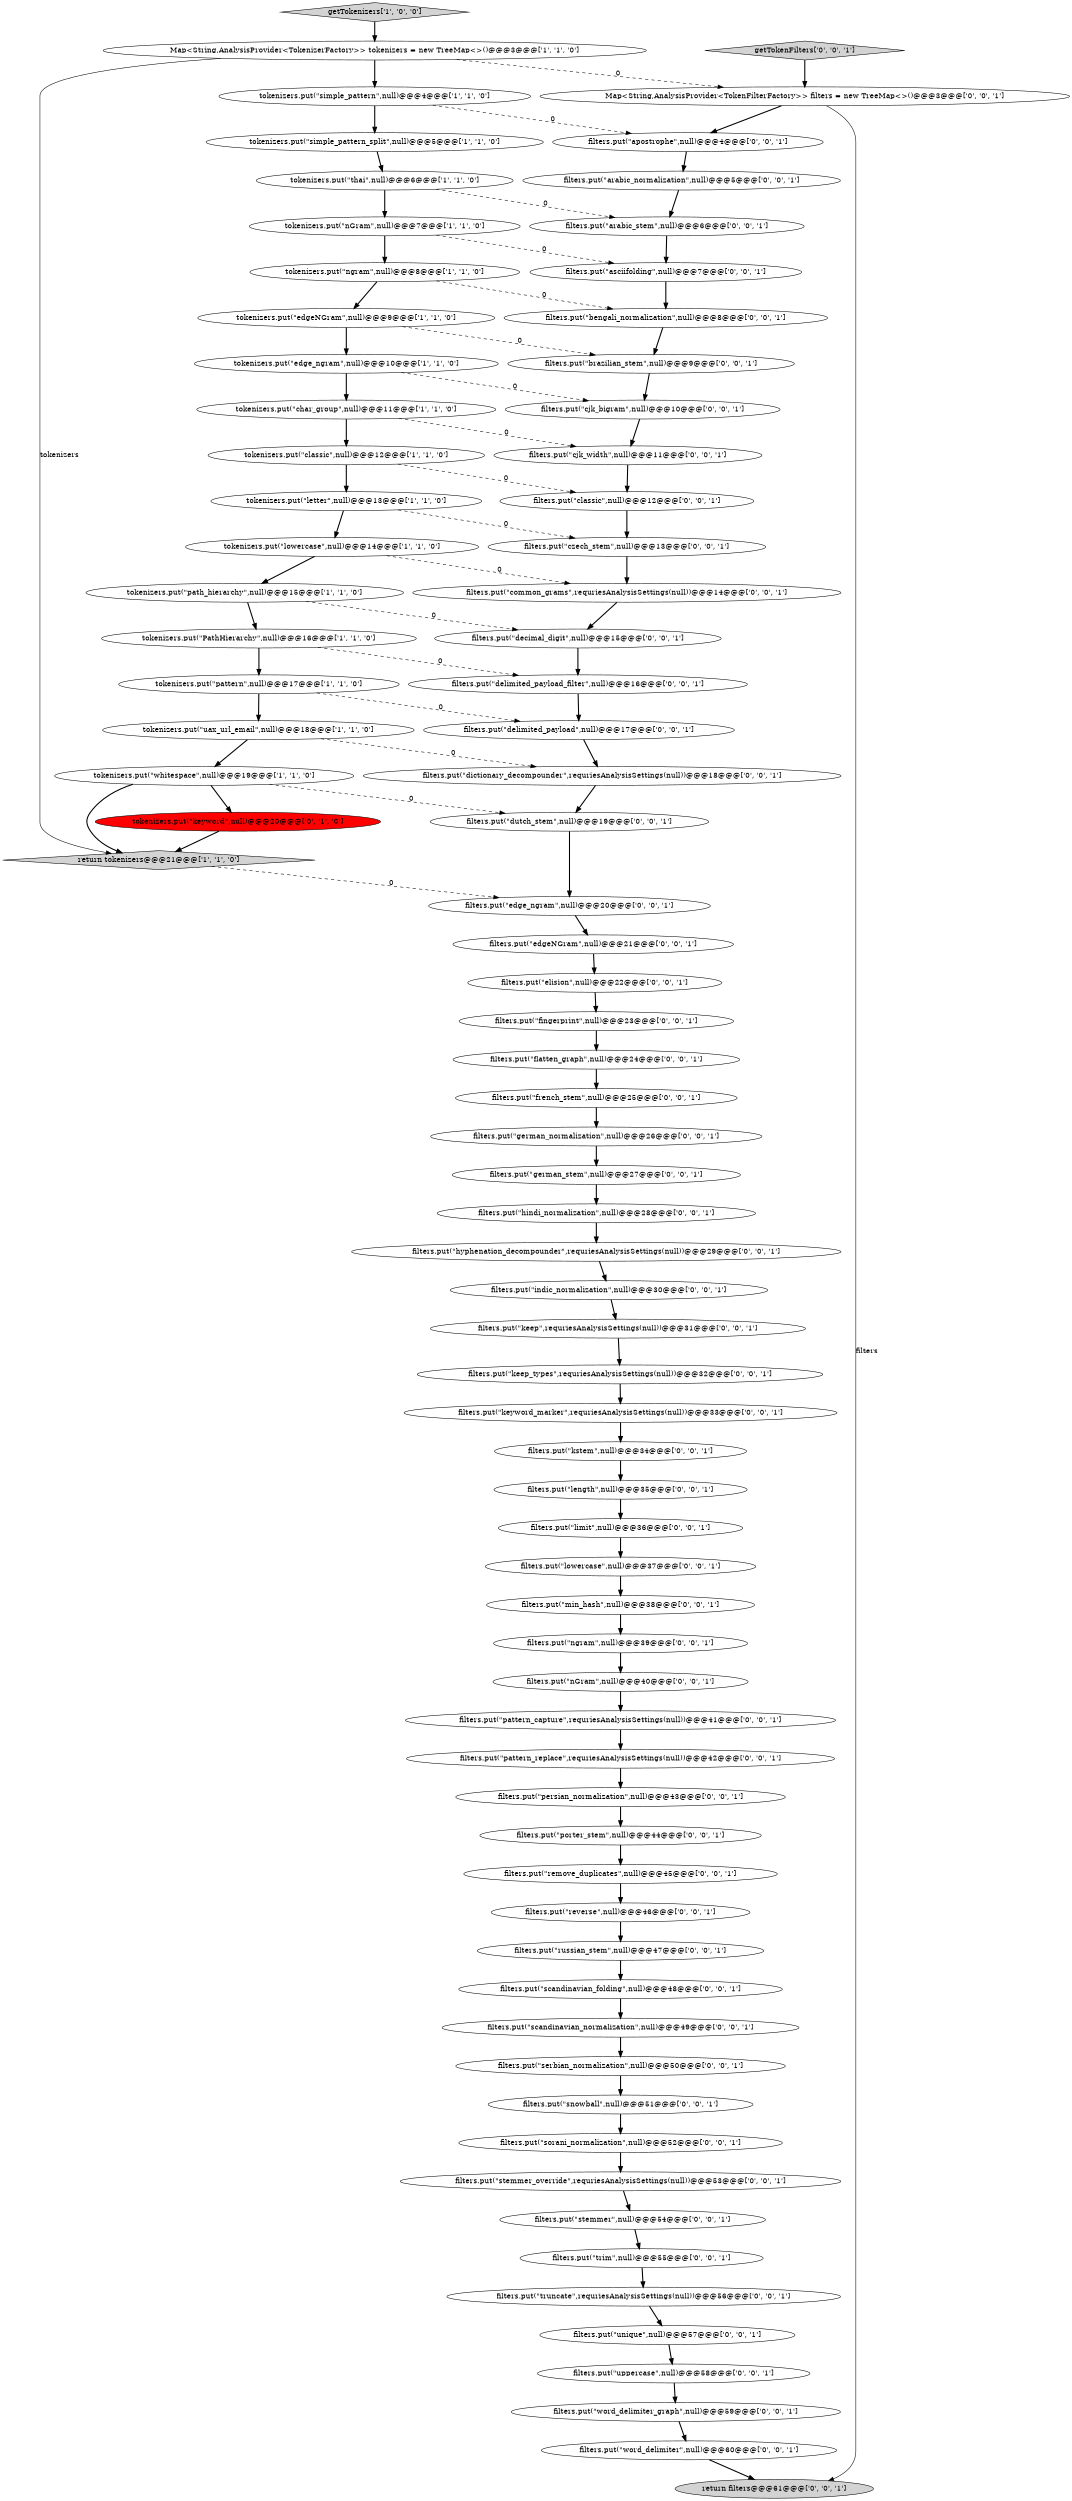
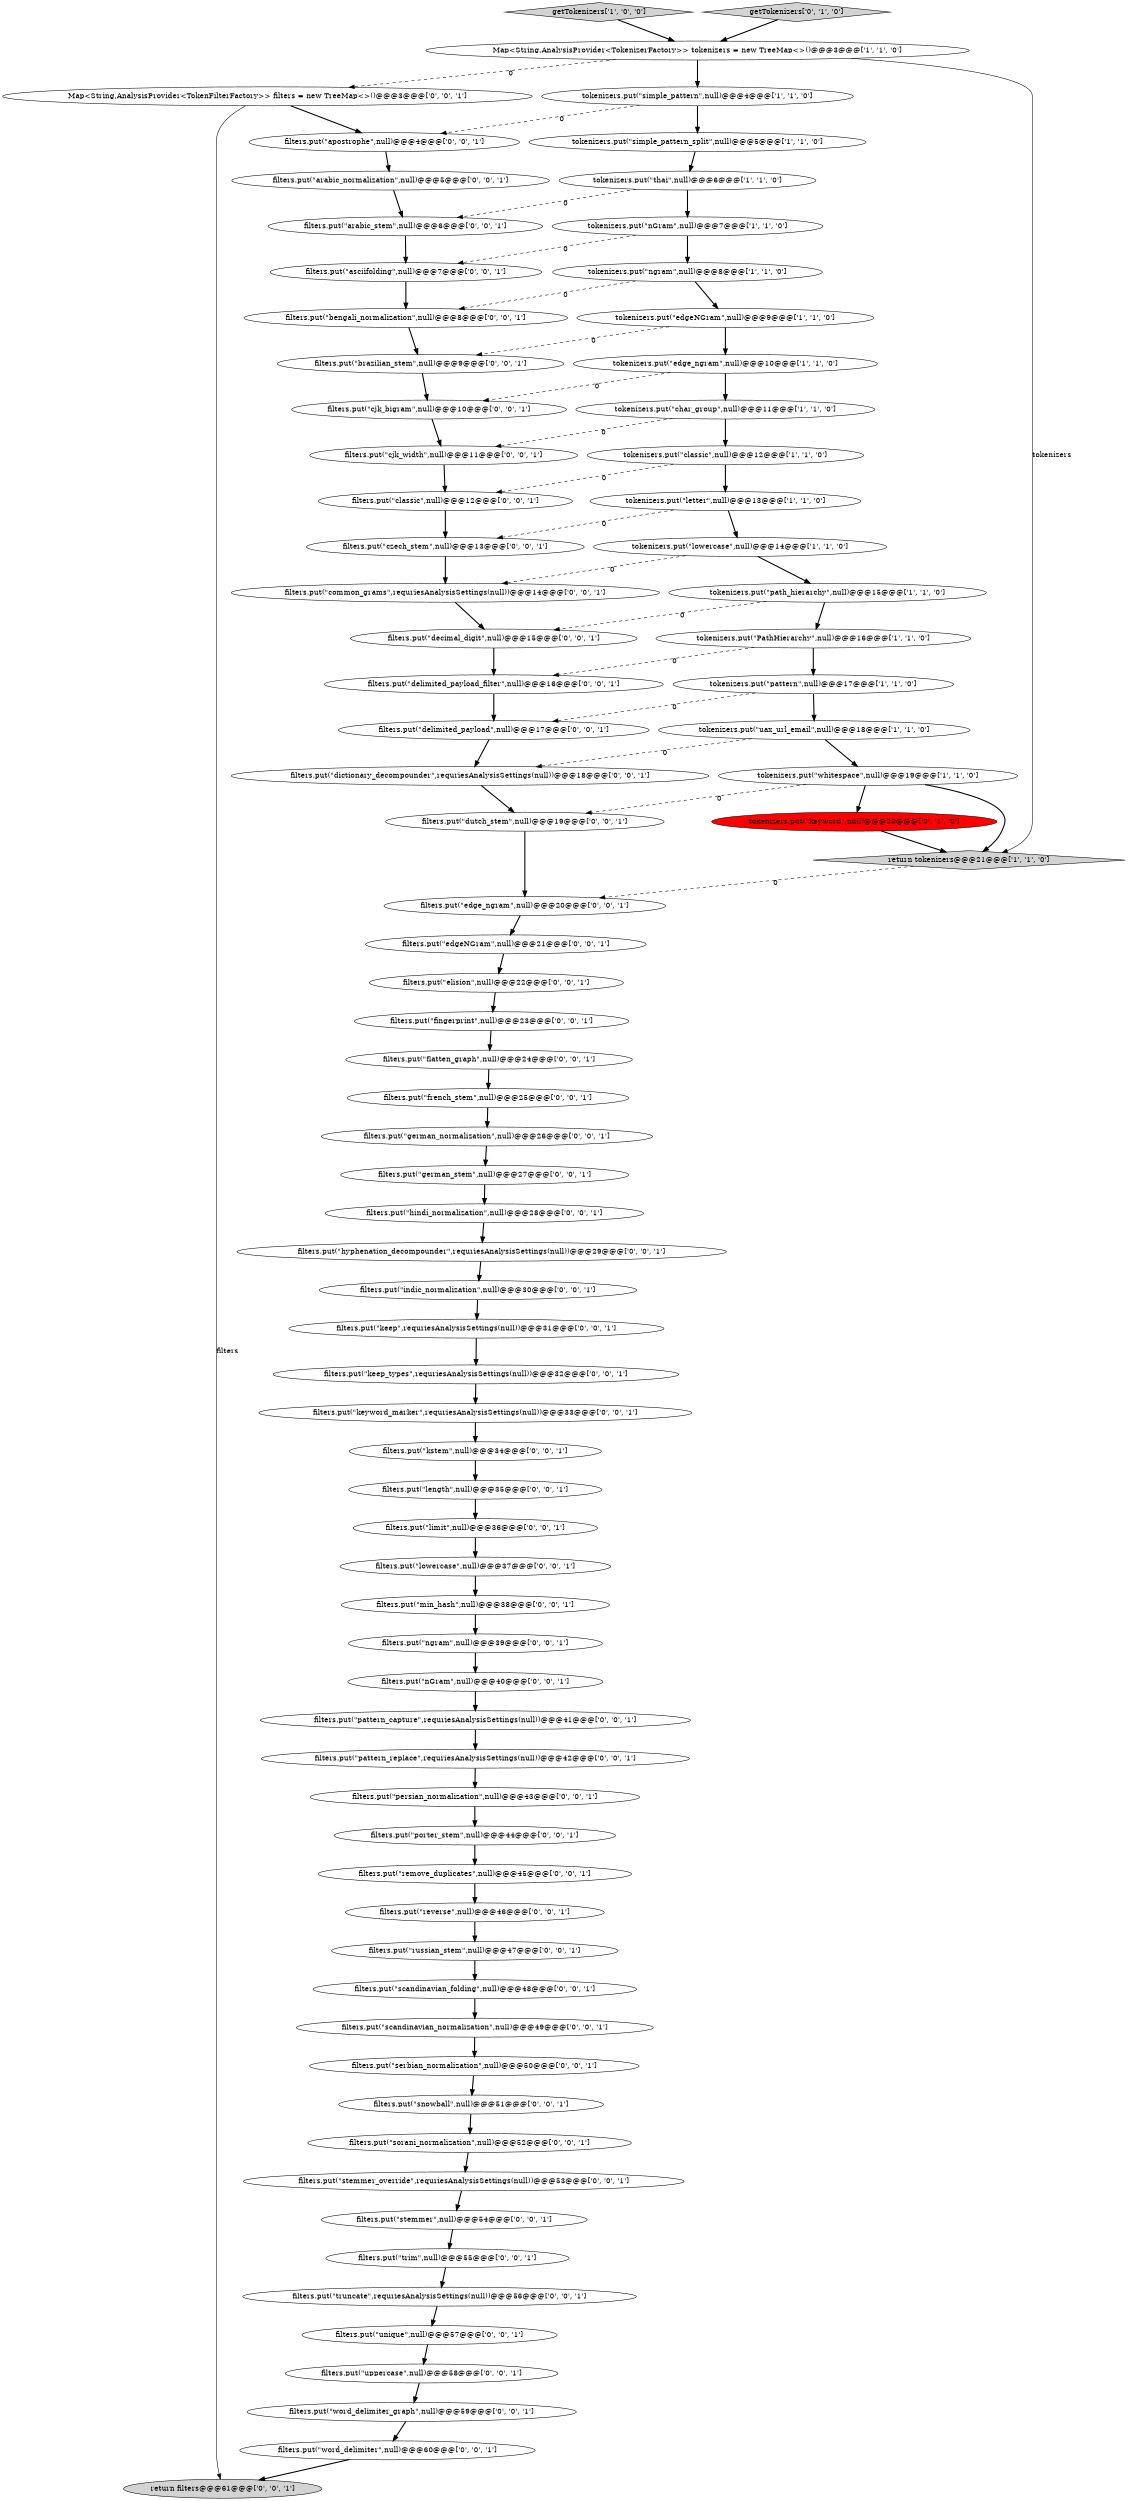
none -> (796, 12)
(805, 51) -> none
